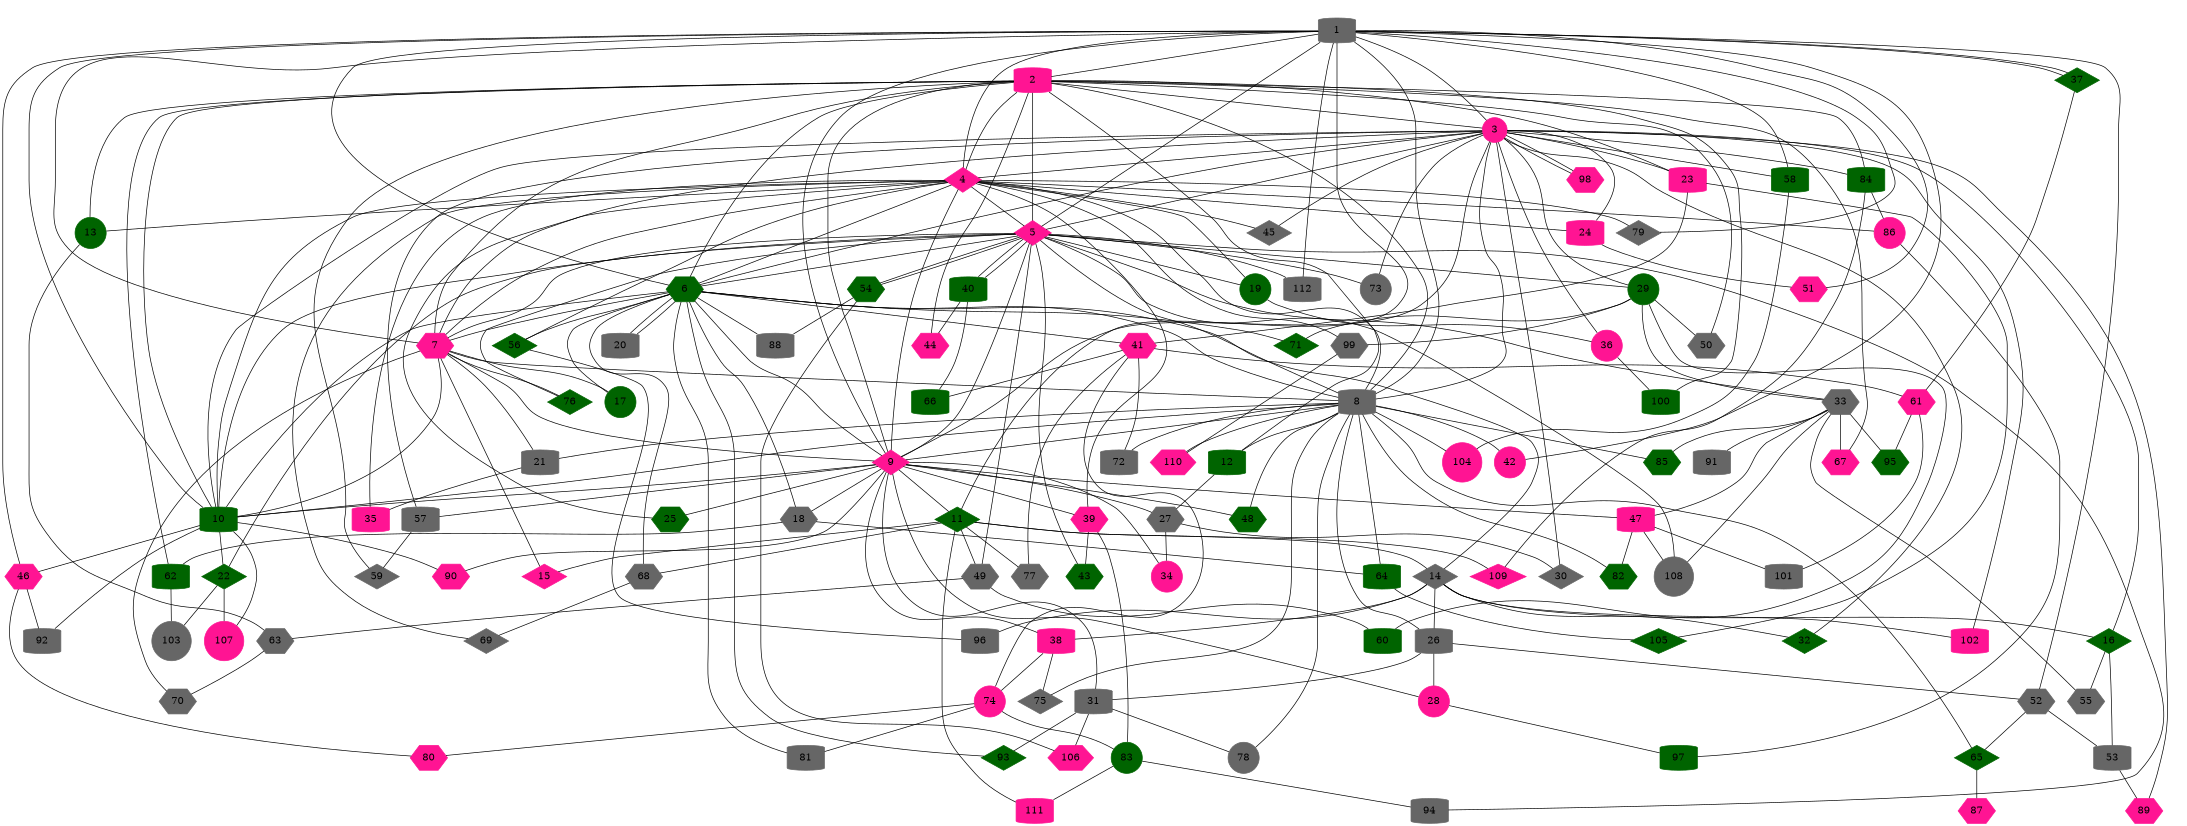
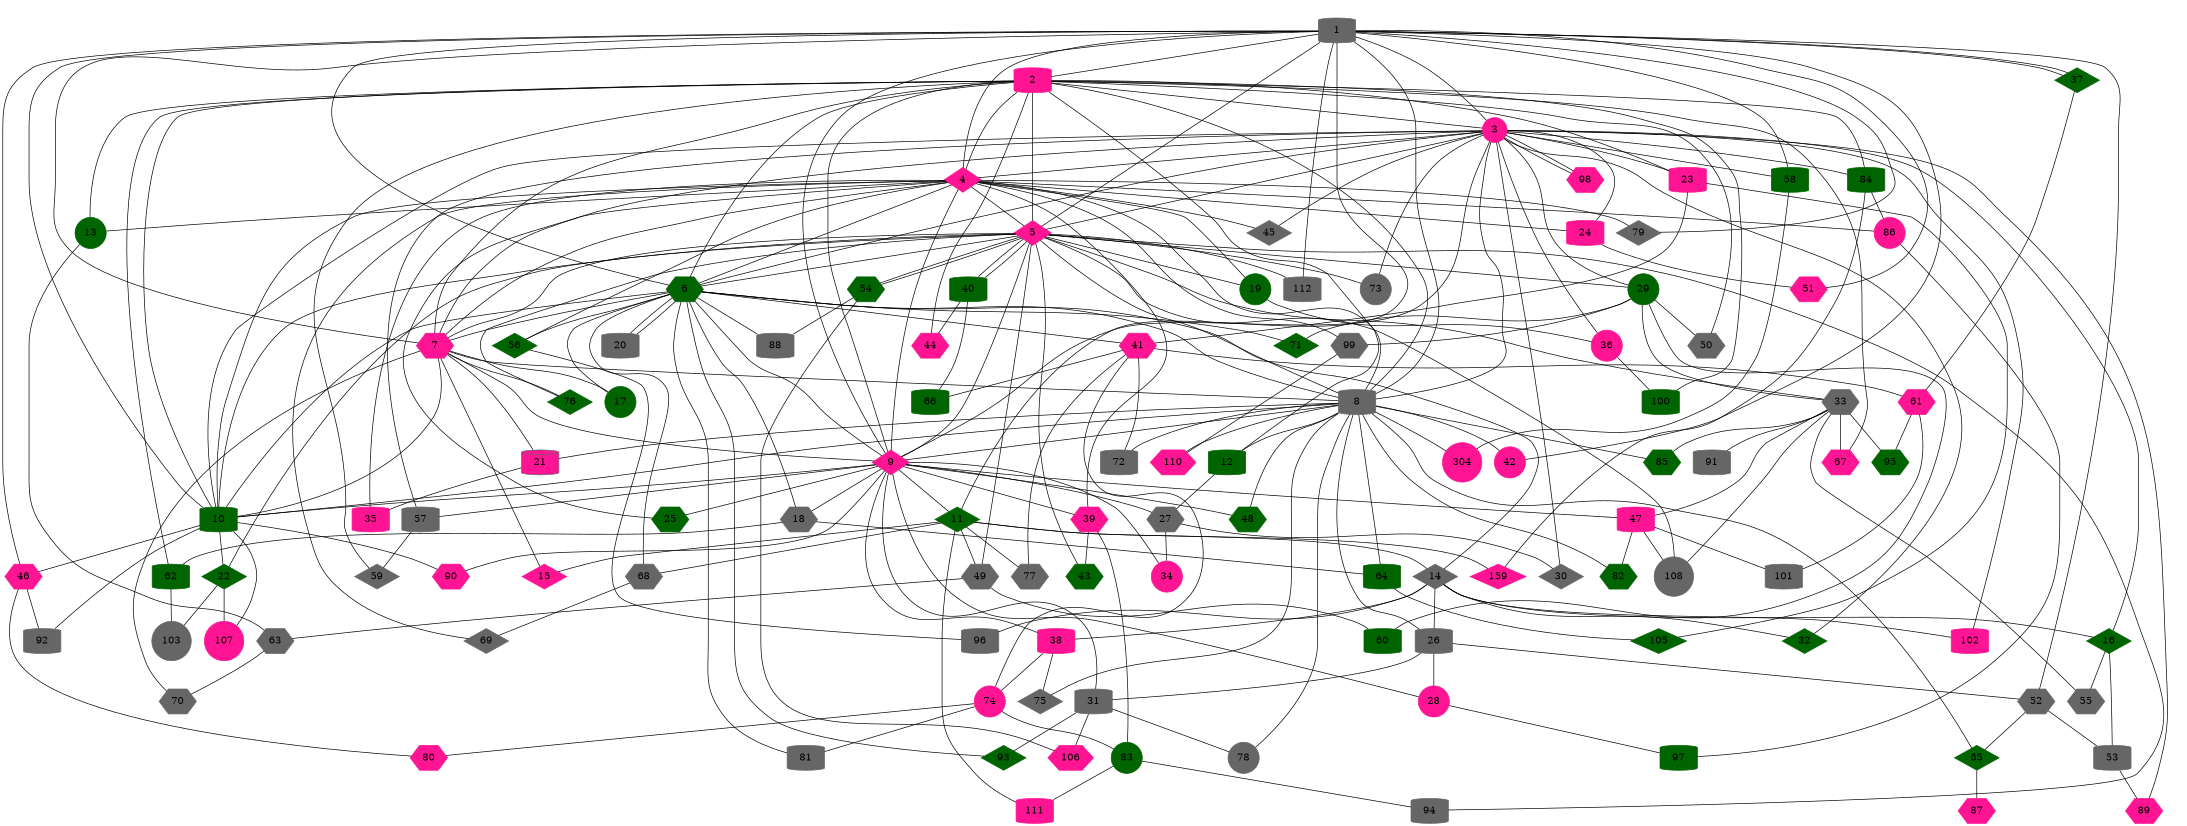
(540, 462) -> (540, 462)
(1462, 462) -> (1462, 462)
(1498, 577) -> (1498, 577)
